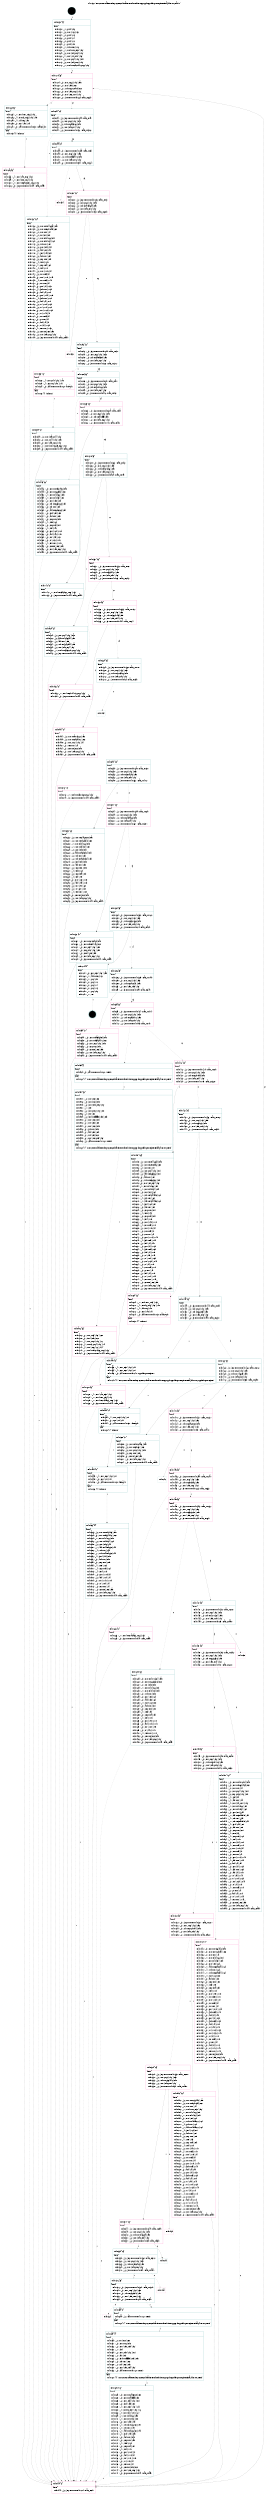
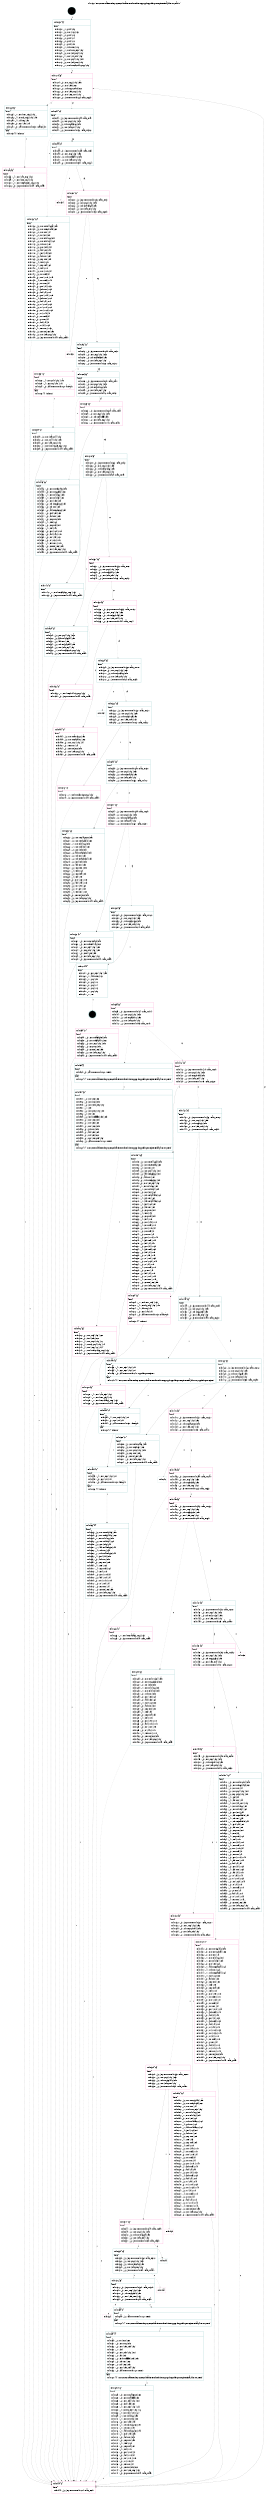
none -> (129, 713)
(132, 980) -> none
